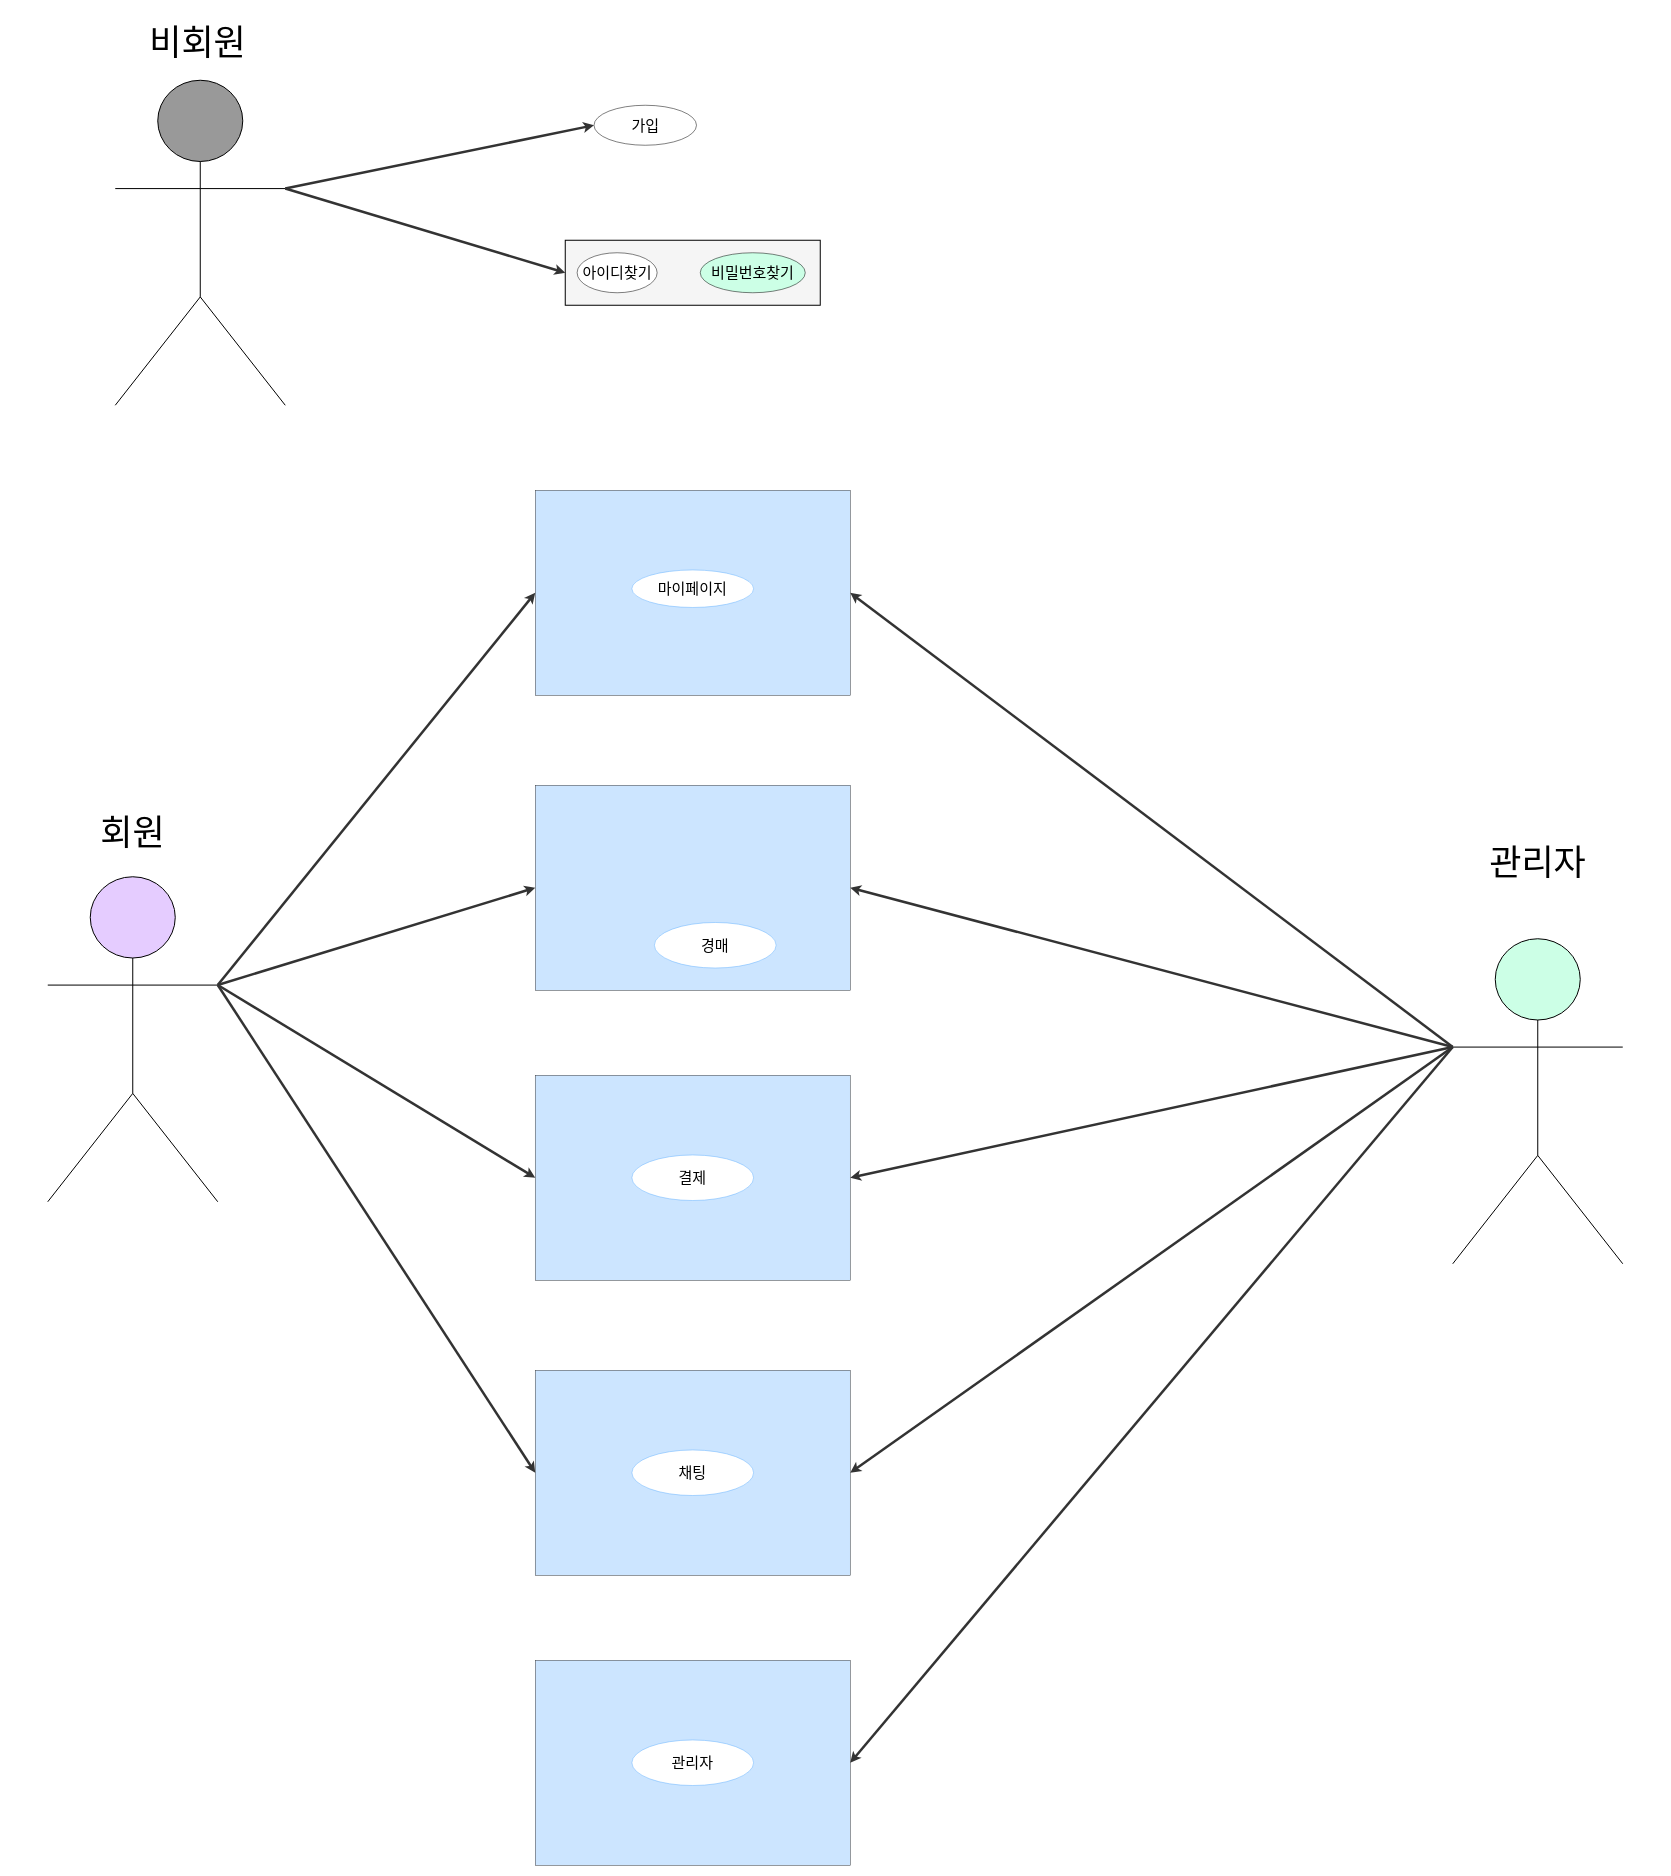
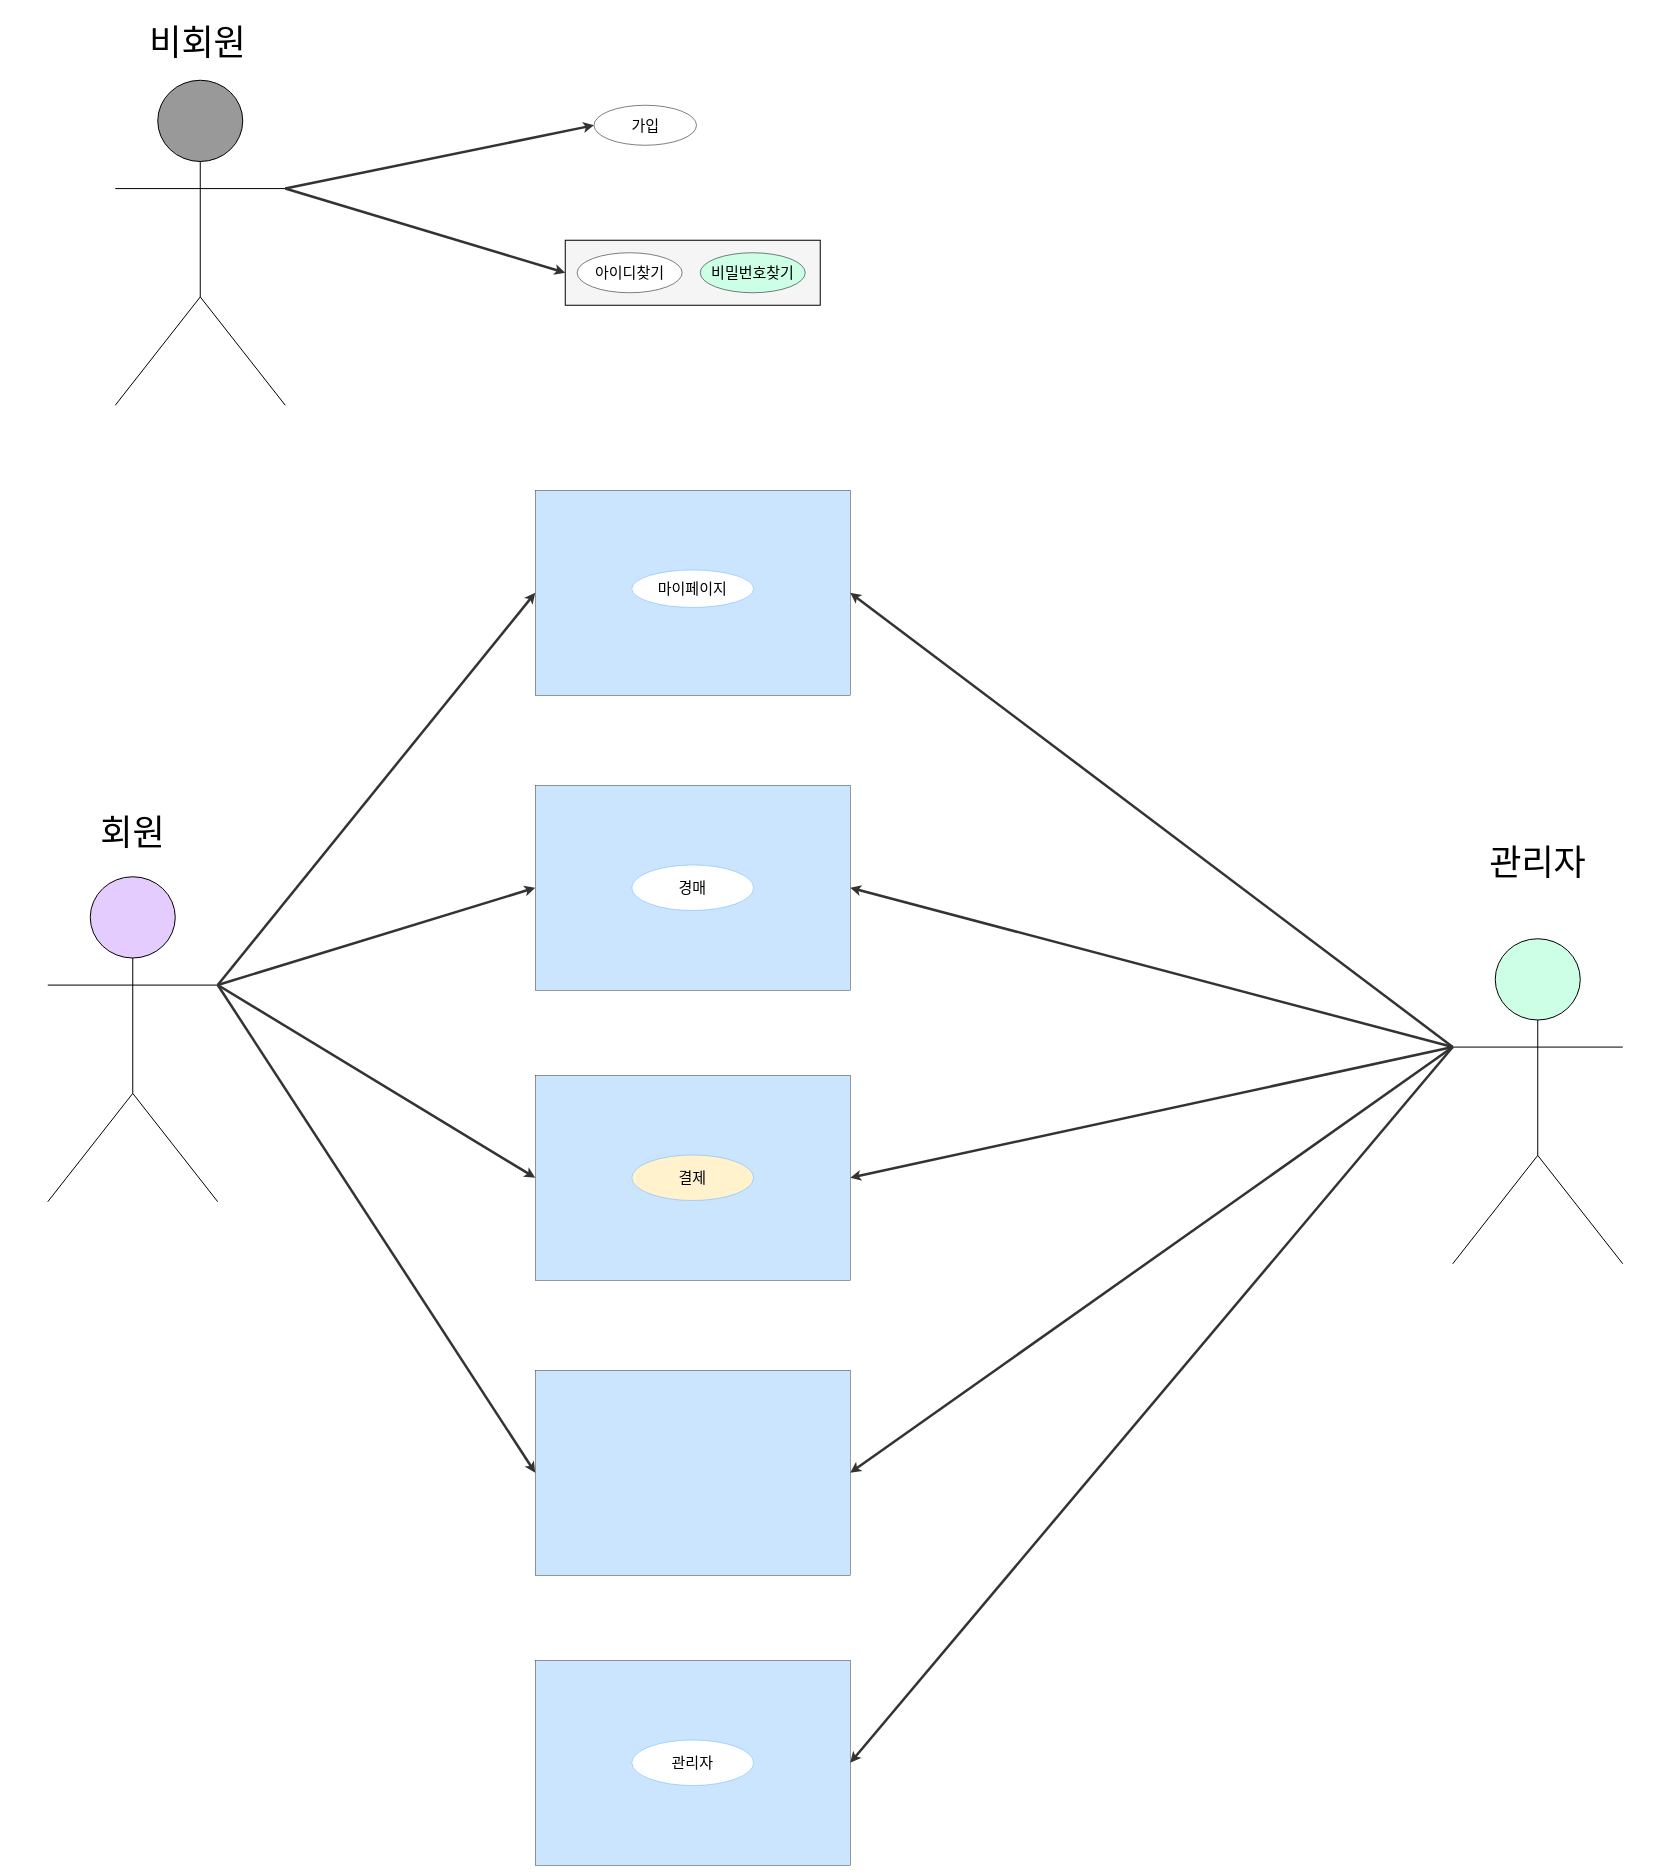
(617, 273) -> (630, 273)
(715, 945) -> (693, 888)
(693, 1178) -> (693, 1178)
(693, 1473) -> none
